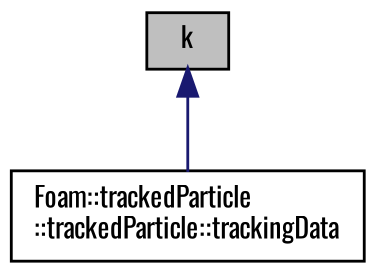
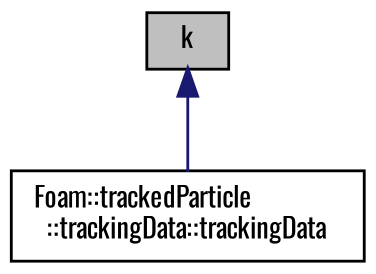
(188, 216) -> (188, 216)
